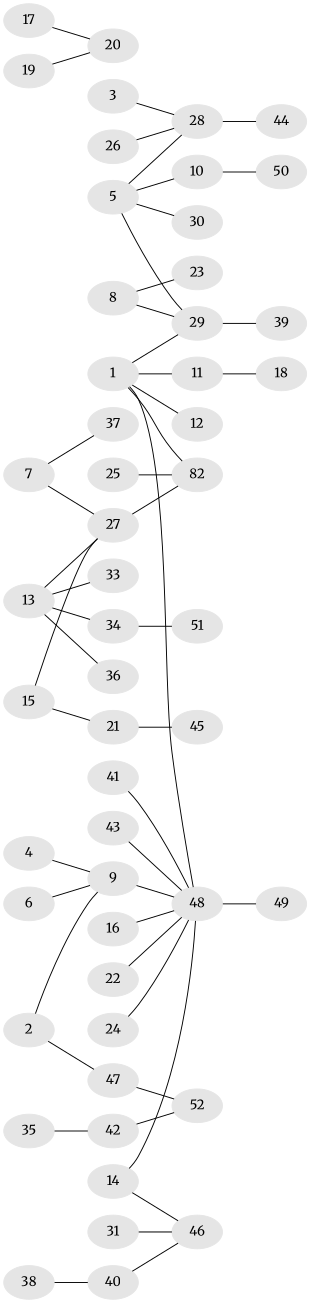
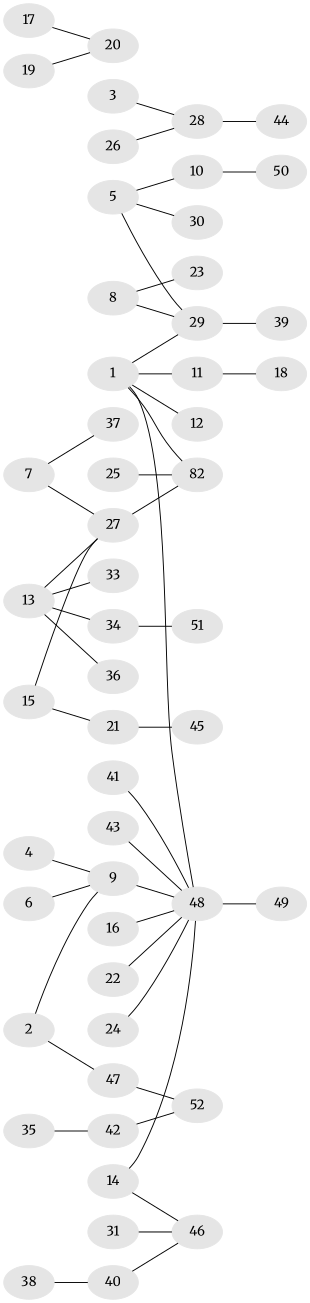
(155, 159) -> none
